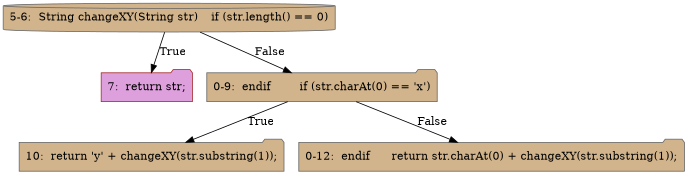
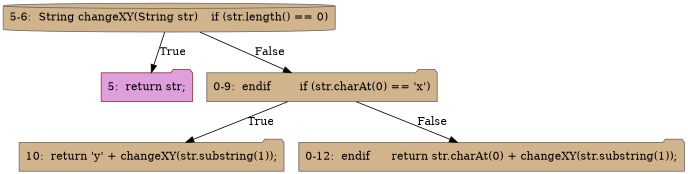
(147, 87) -> (147, 87)
